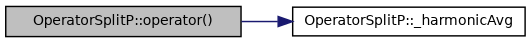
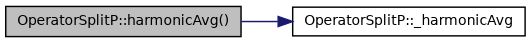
(123, 22) -> (123, 22)
